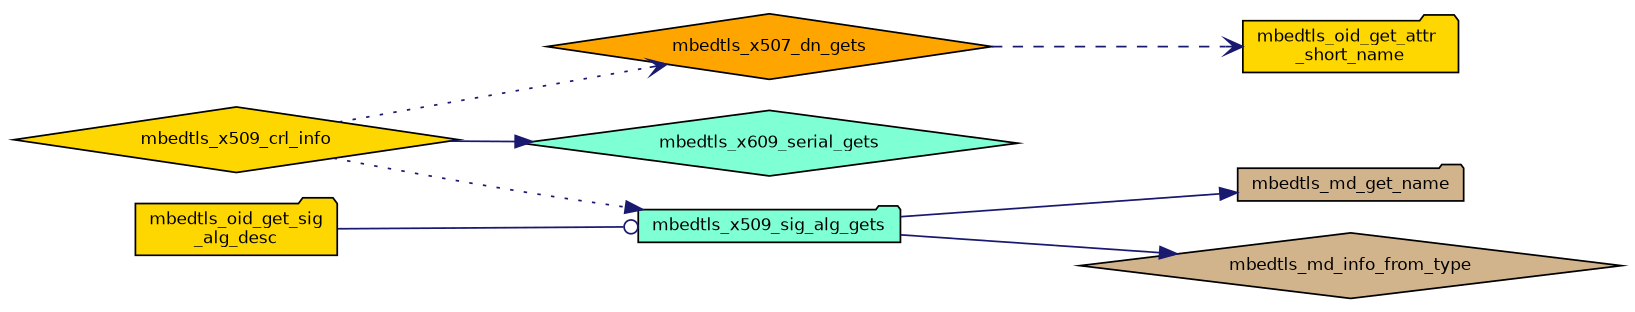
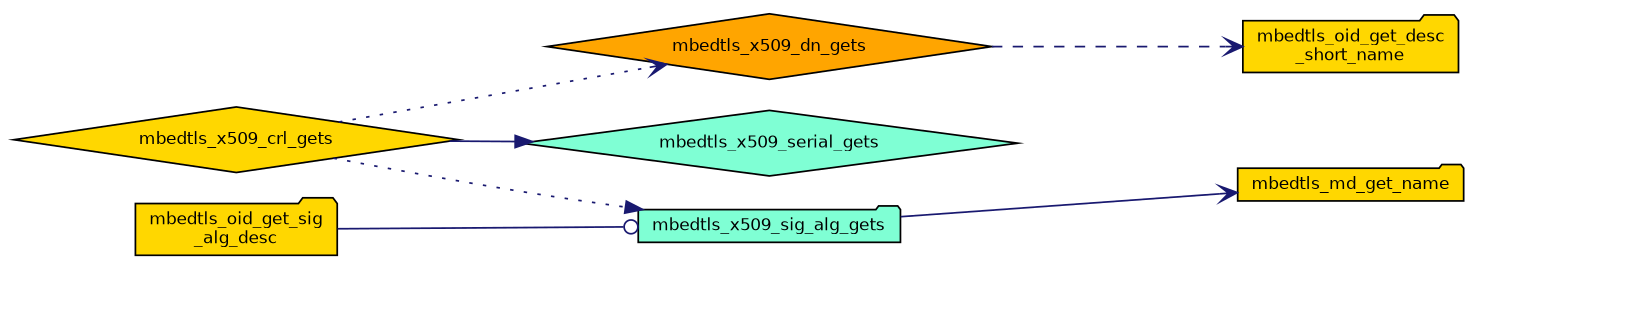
(769, 47) -> (769, 47)
(1351, 47) -> (1351, 47)
(236, 140) -> (236, 140)
(769, 143) -> (769, 143)
(1351, 185) -> (1351, 185)
(1060, 205) -> (1060, 205)
(1351, 266) -> none
